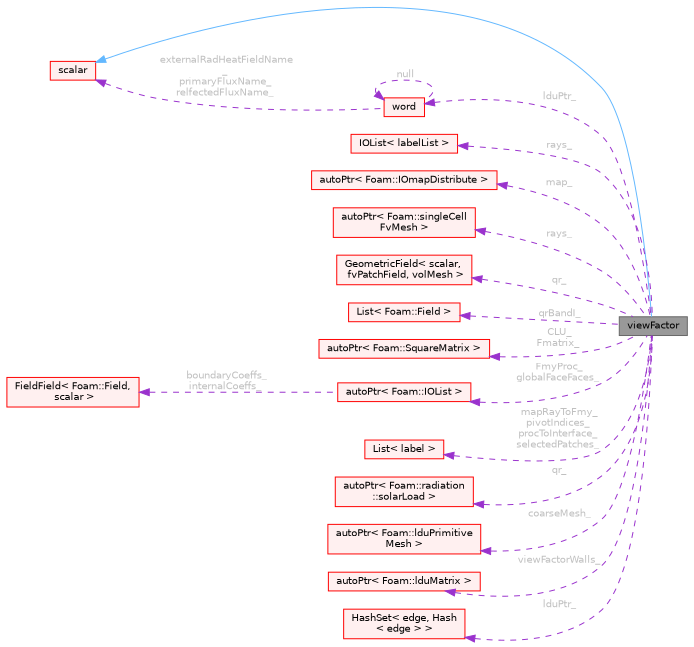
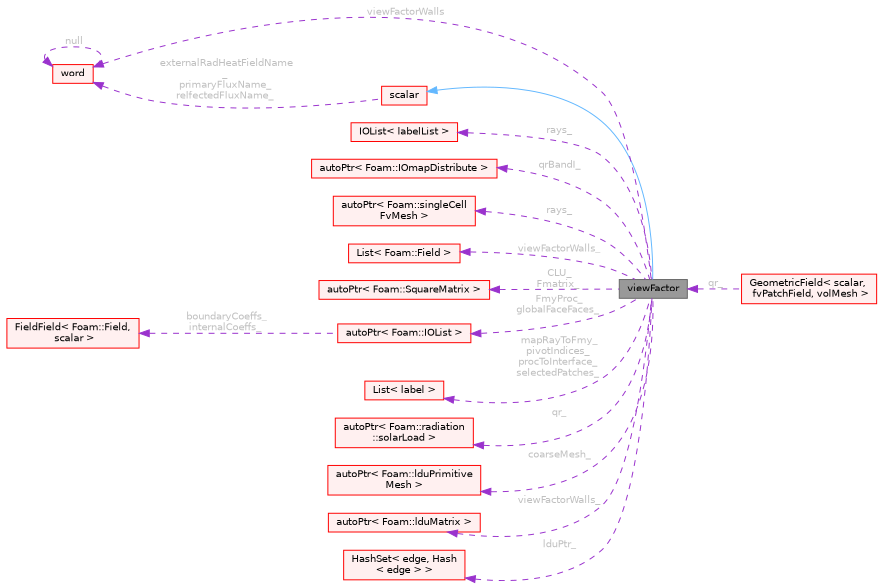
(558, 97) -> (404, 12)
(243, 108) -> (241, 108)
(558, 183) -> (558, 165)
(559, 293) -> (719, 289)
(558, 314) -> (558, 249)
